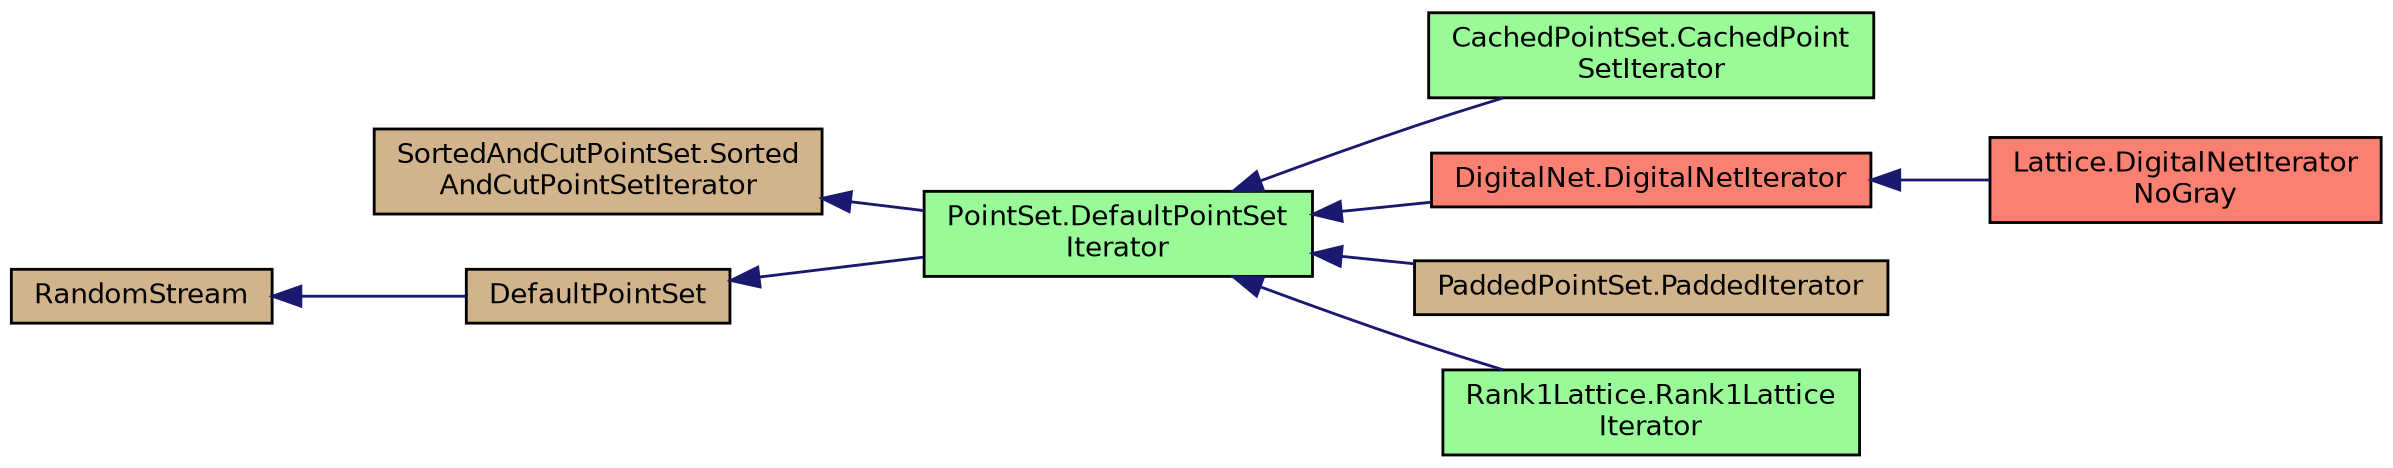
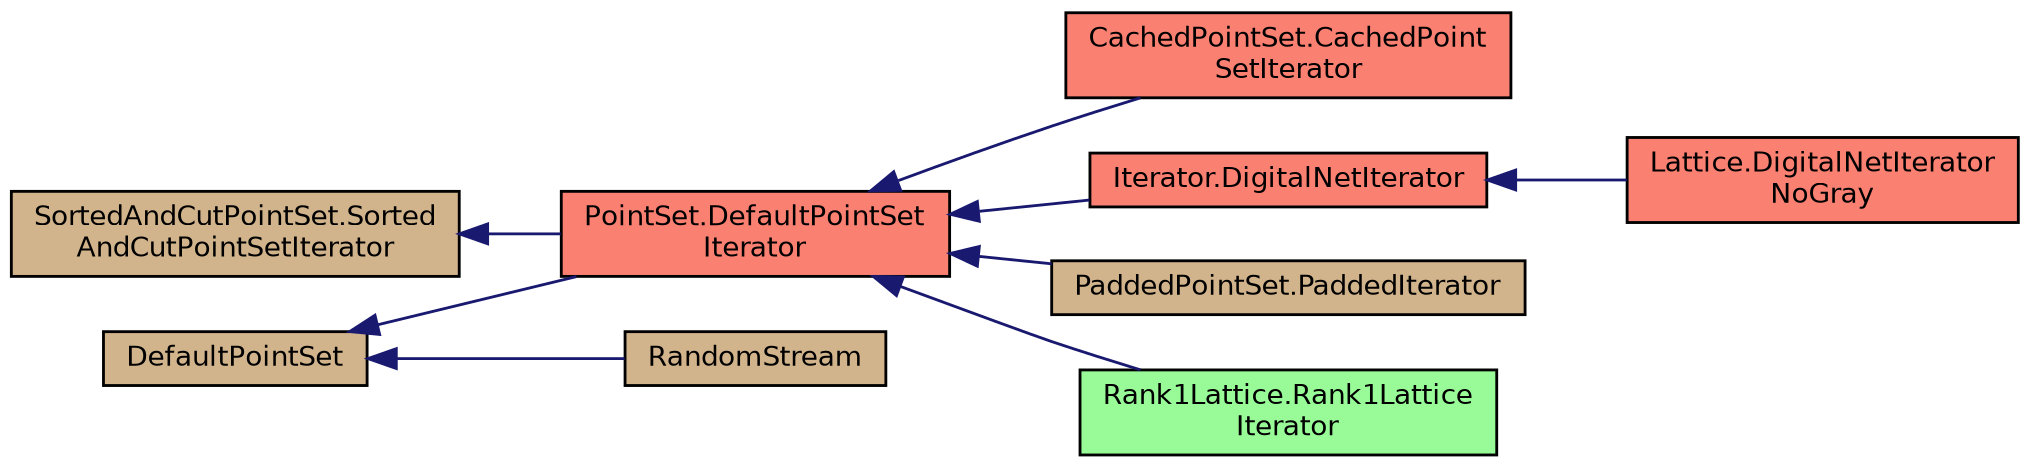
(1651, 55) -> (1288, 55)
(1651, 180) -> (1288, 180)
(1118, 234) -> (755, 234)
(384, 296) -> (510, 359)
